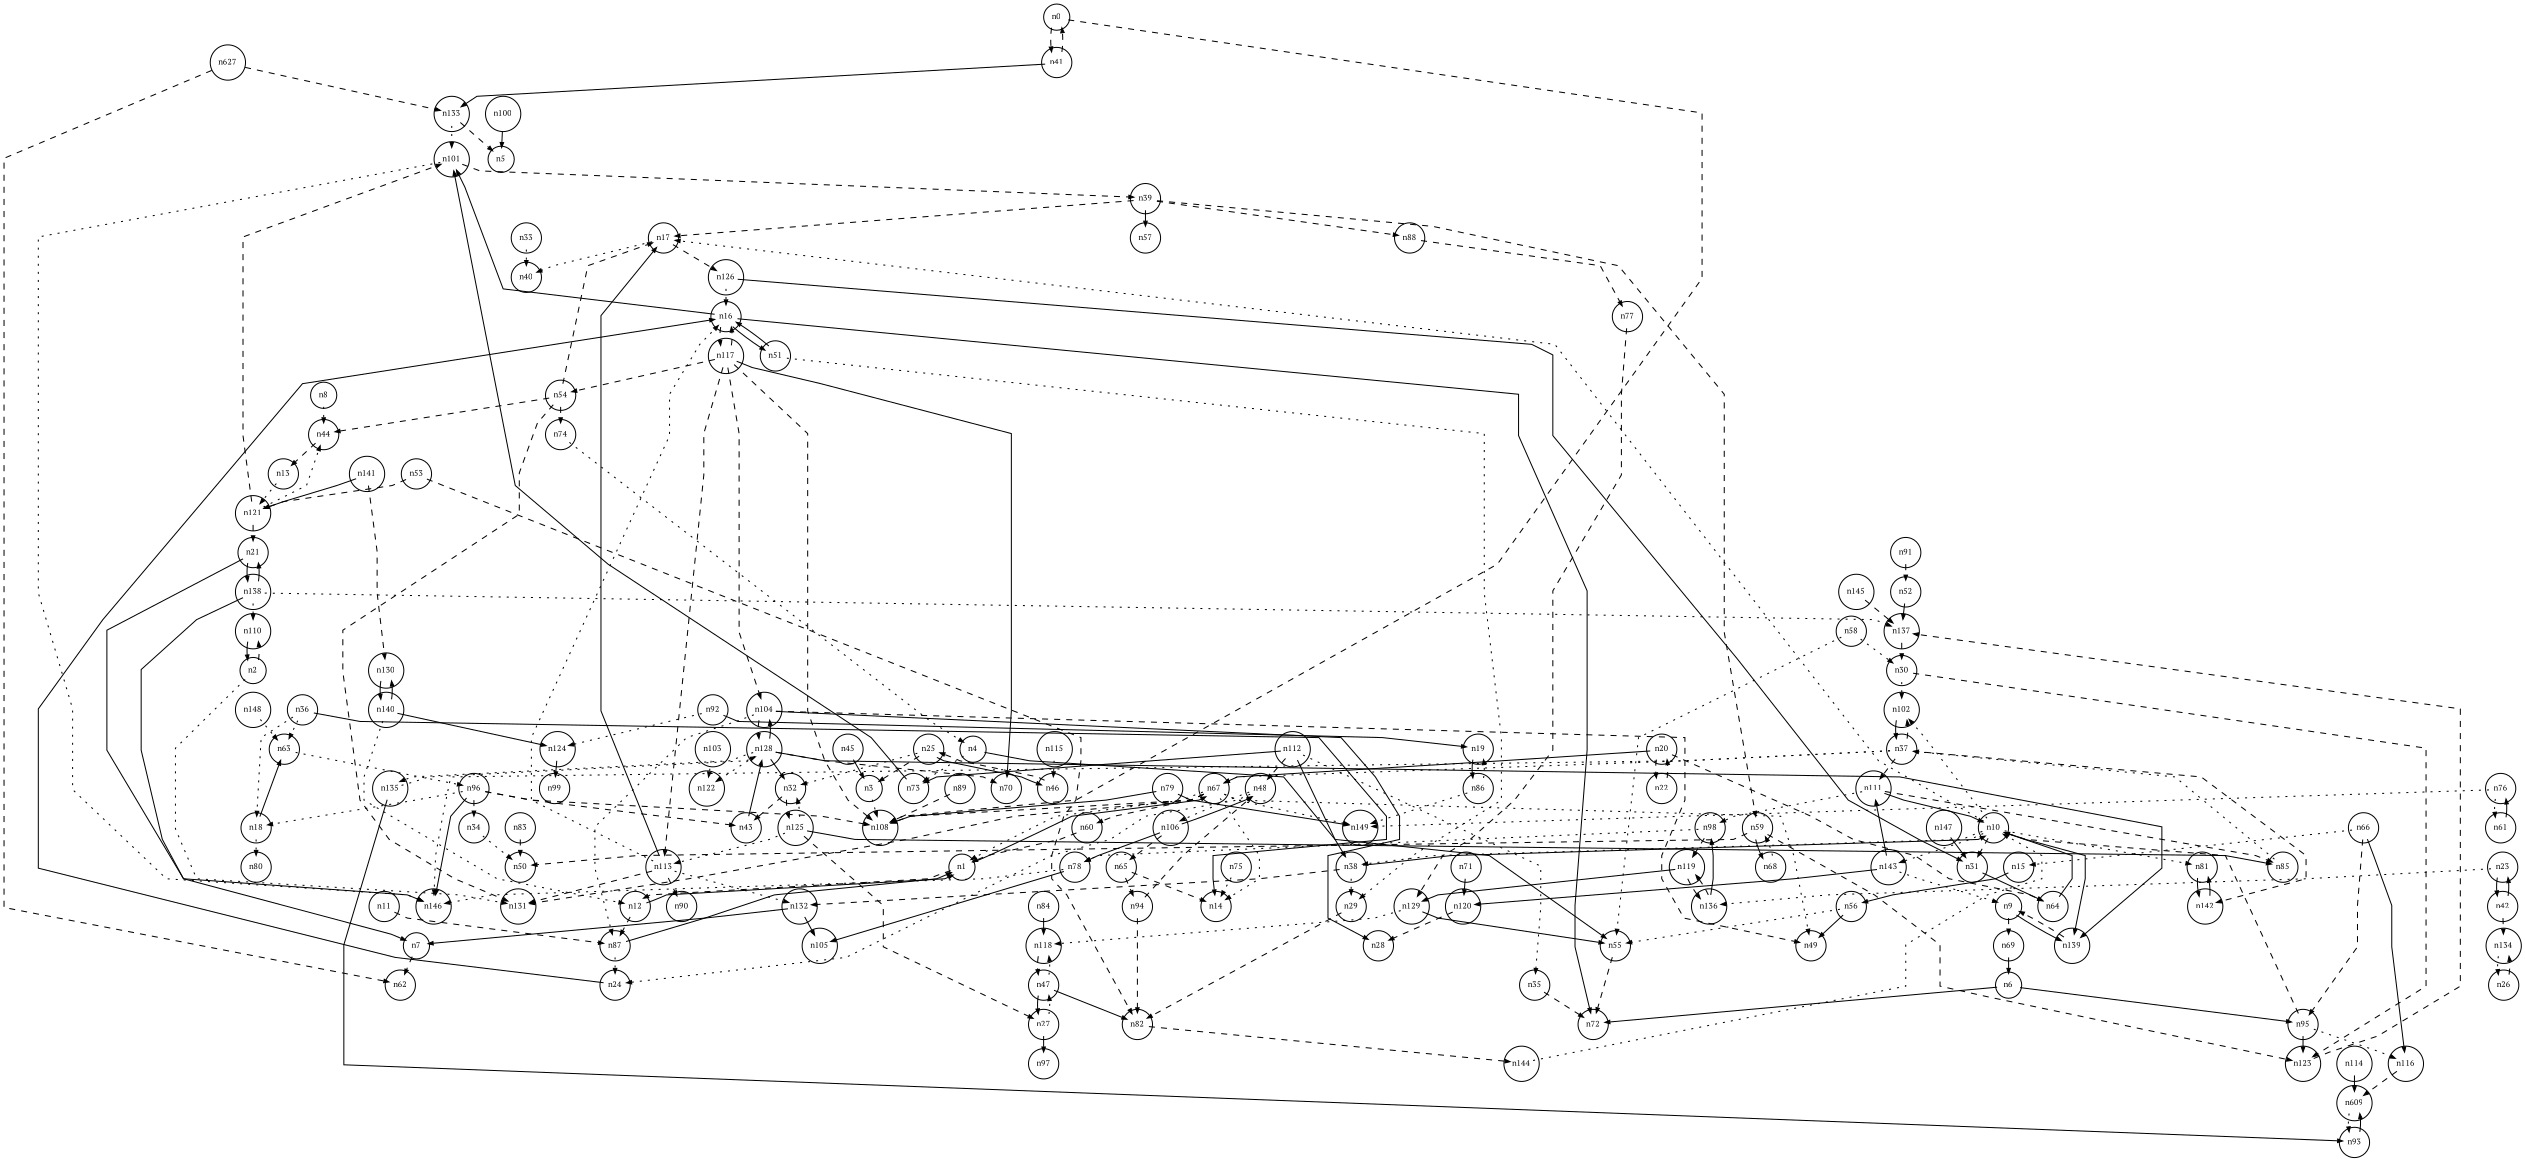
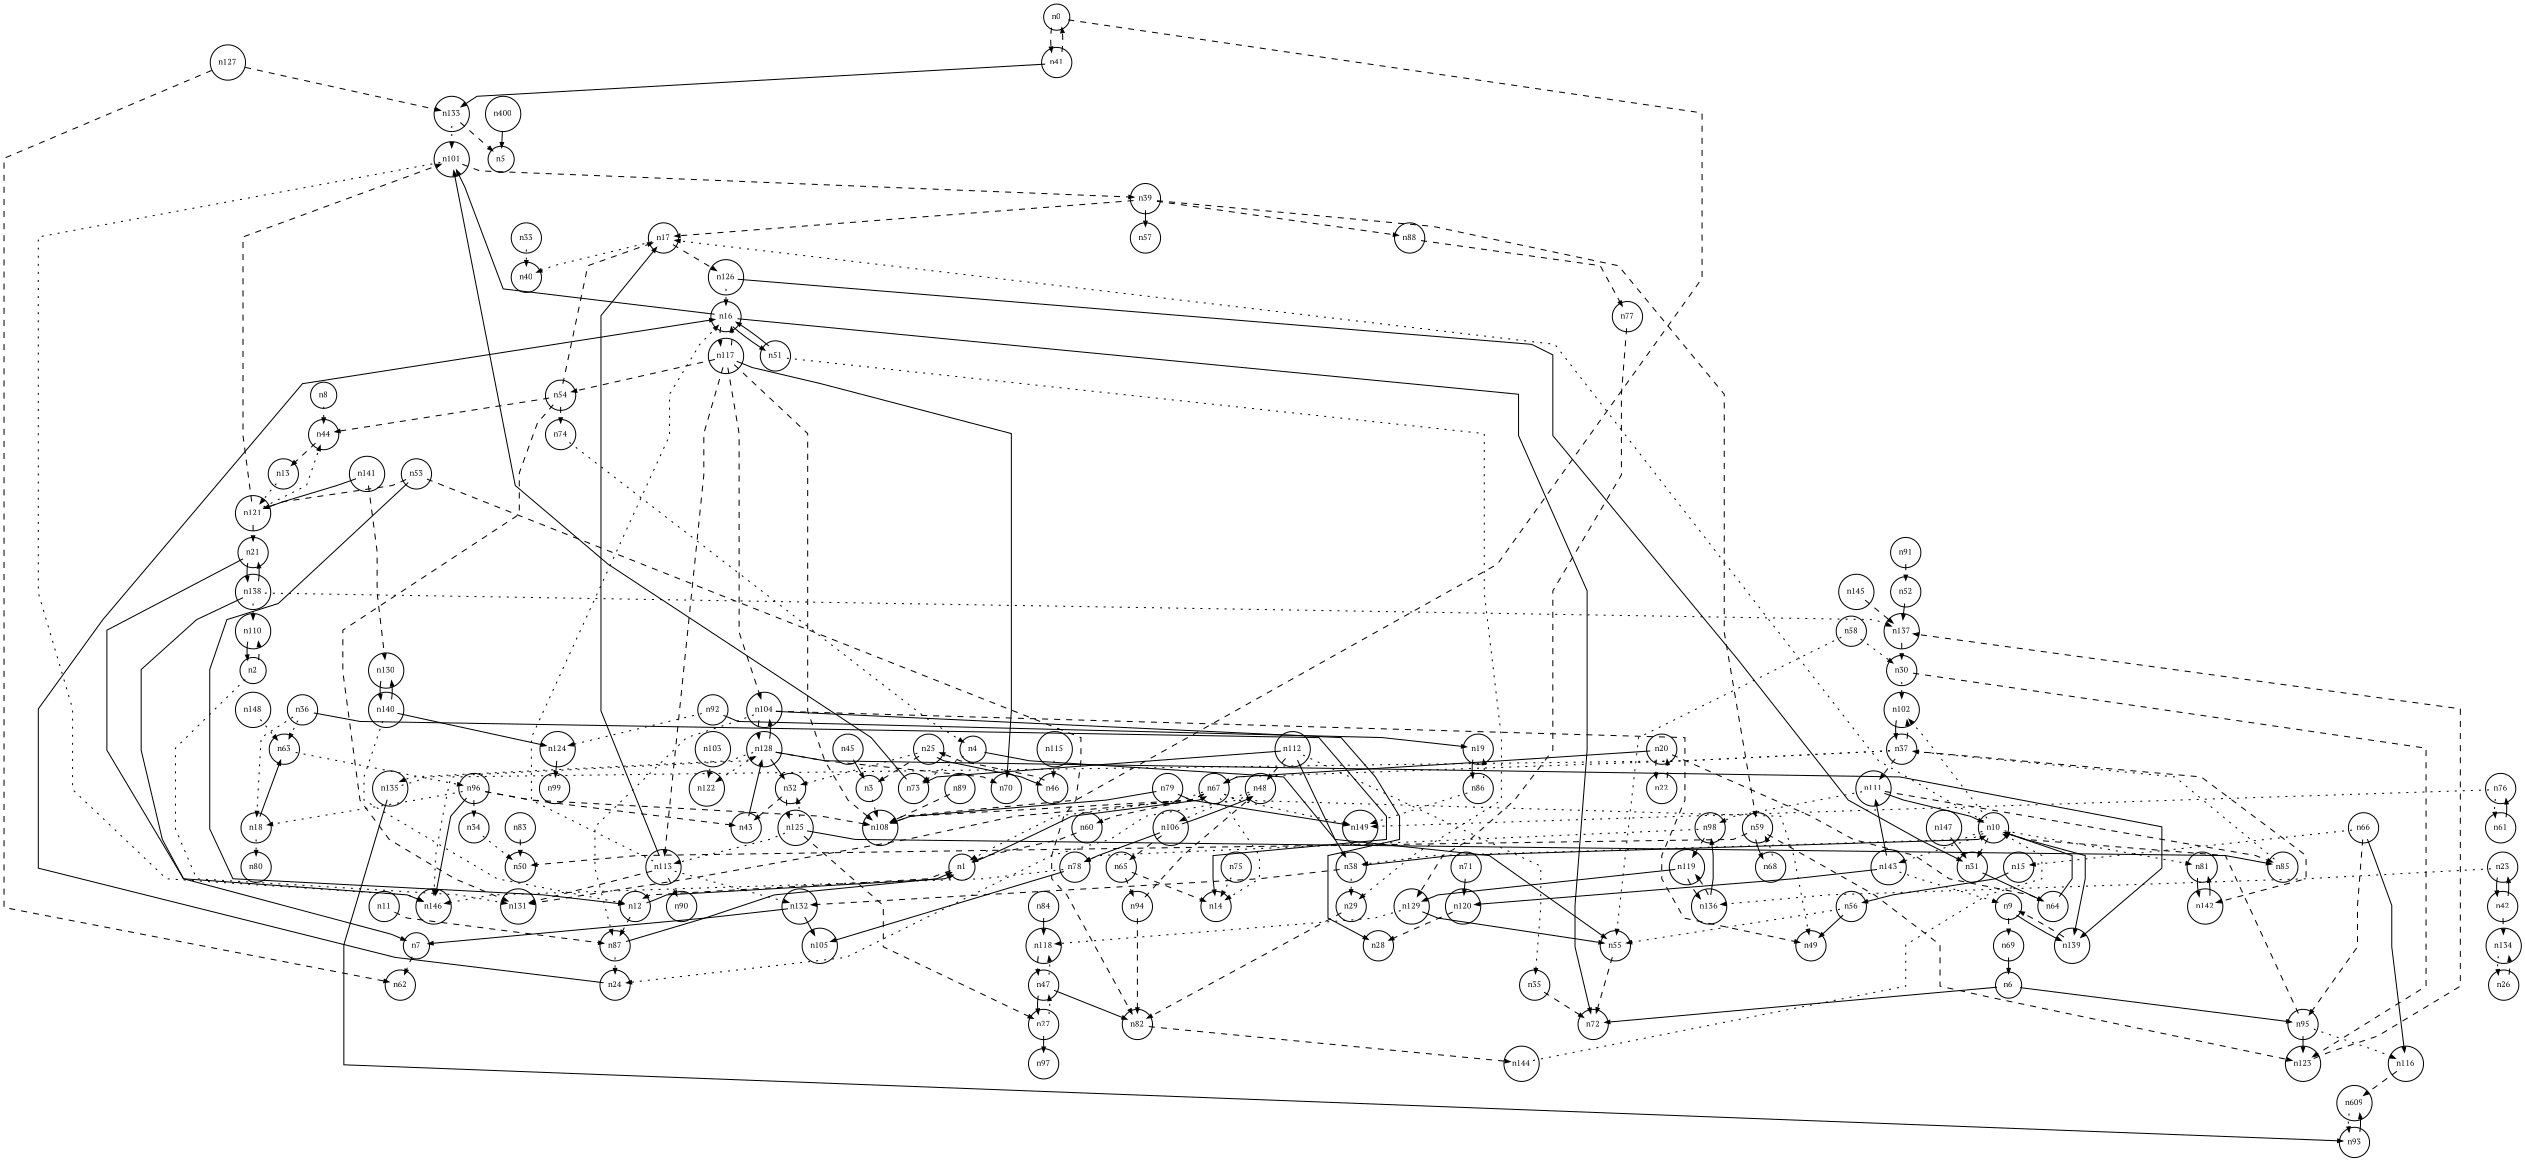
(228, 63) -> (228, 63)
(503, 114) -> (503, 114)
none -> (210, 828)
(2354, 1064) -> none
